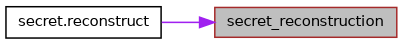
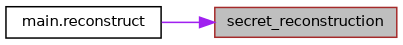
(84, 22) -> (84, 22)
